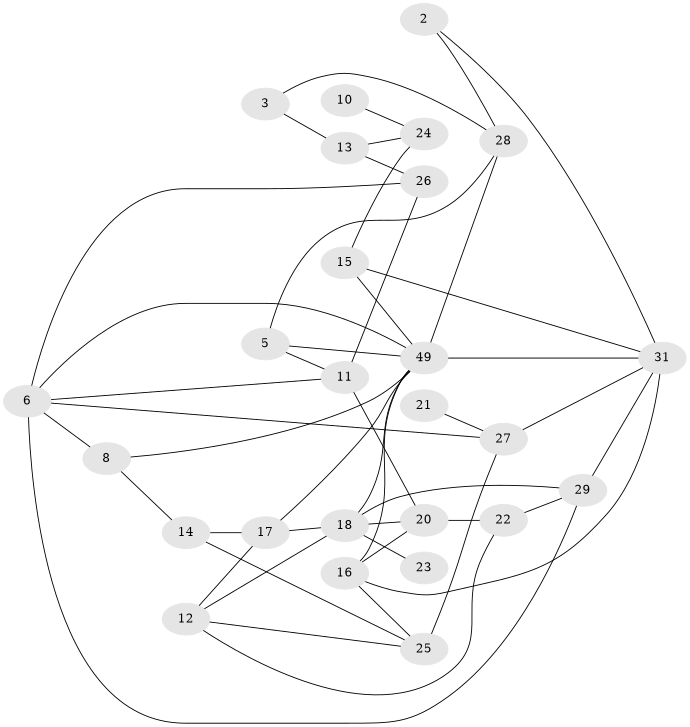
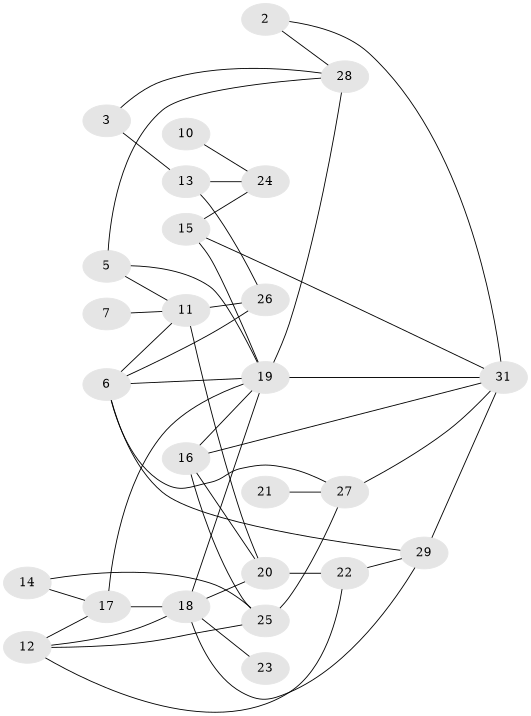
none -> (107, 314)
(424, 358) -> (265, 377)
(107, 459) -> none
